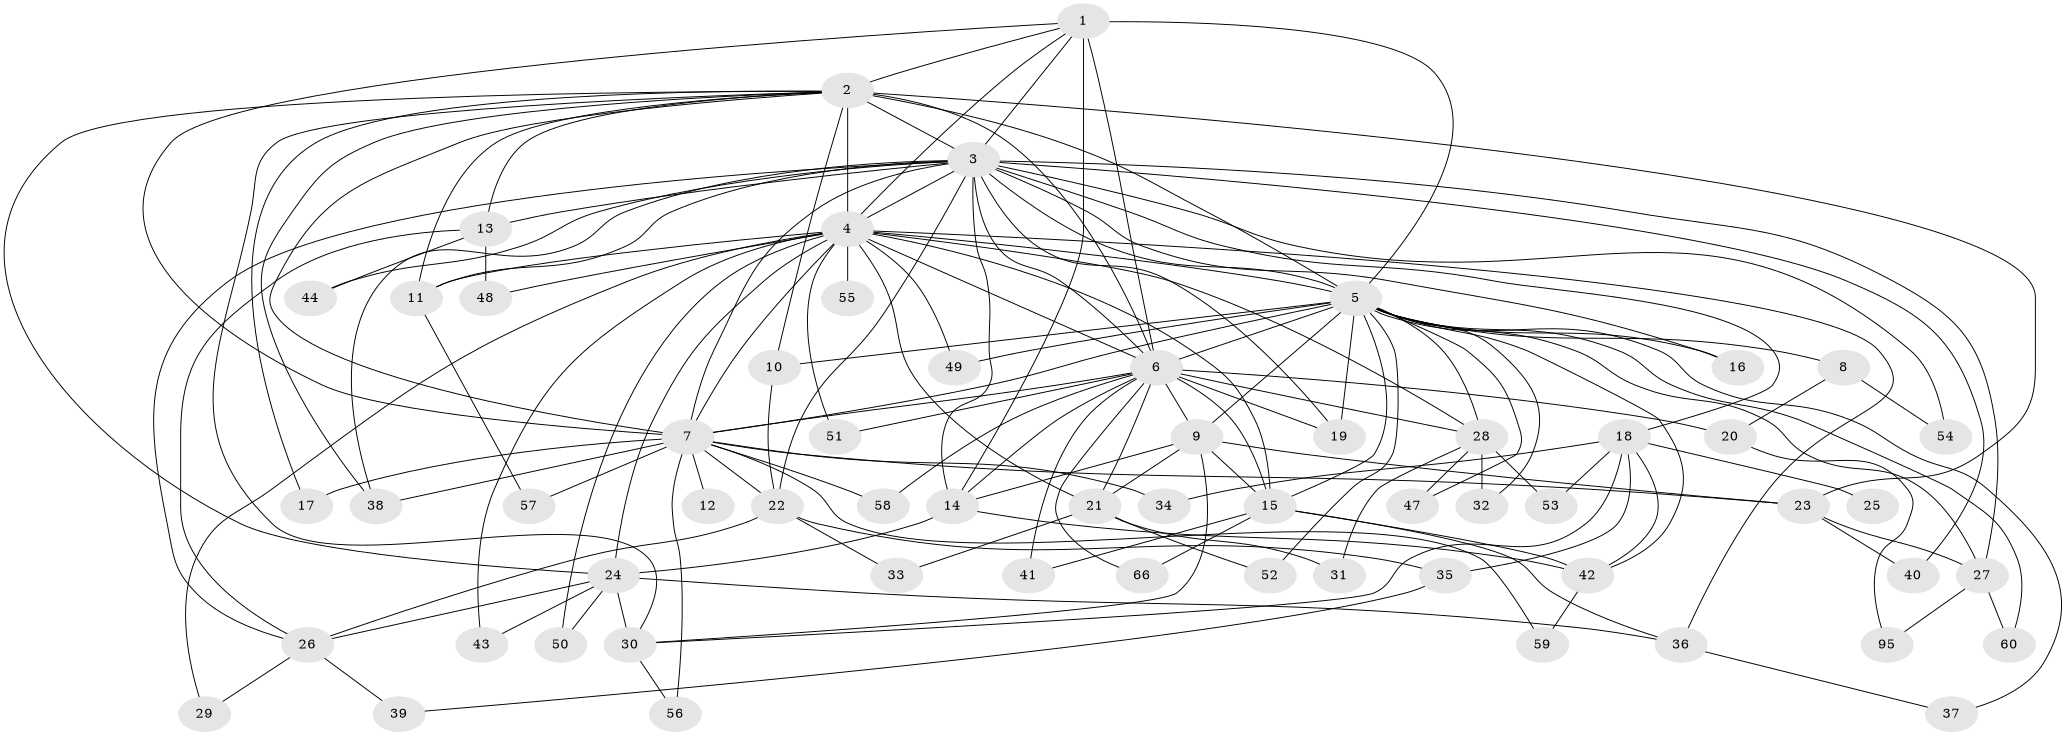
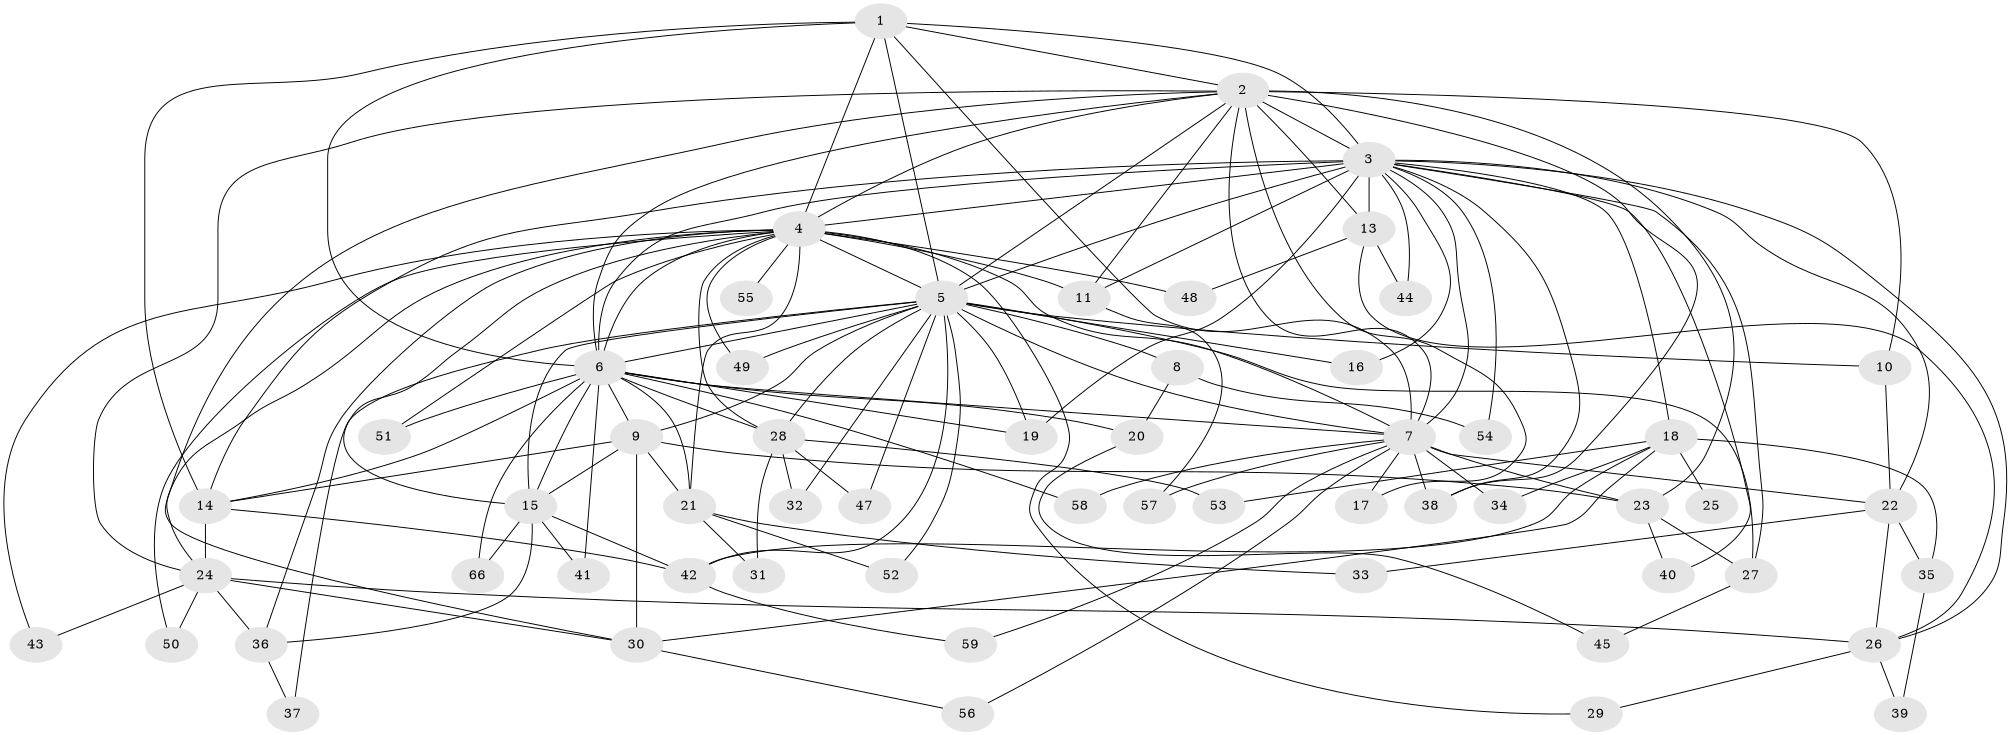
(708, 506) -> none
(1887, 645) -> (1603, 645)
(2009, 645) -> none
